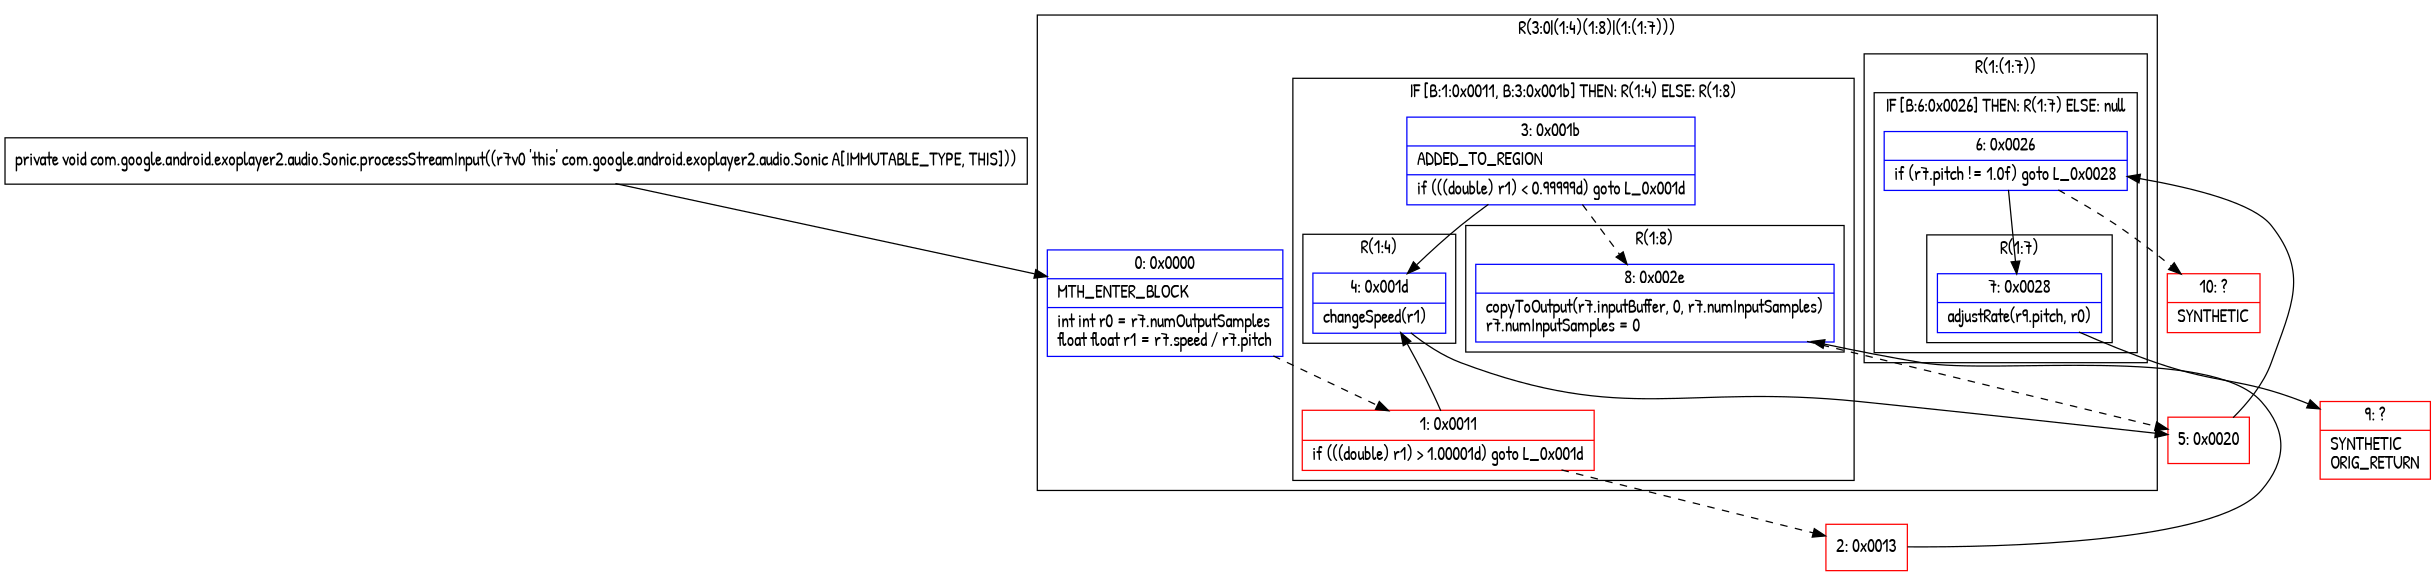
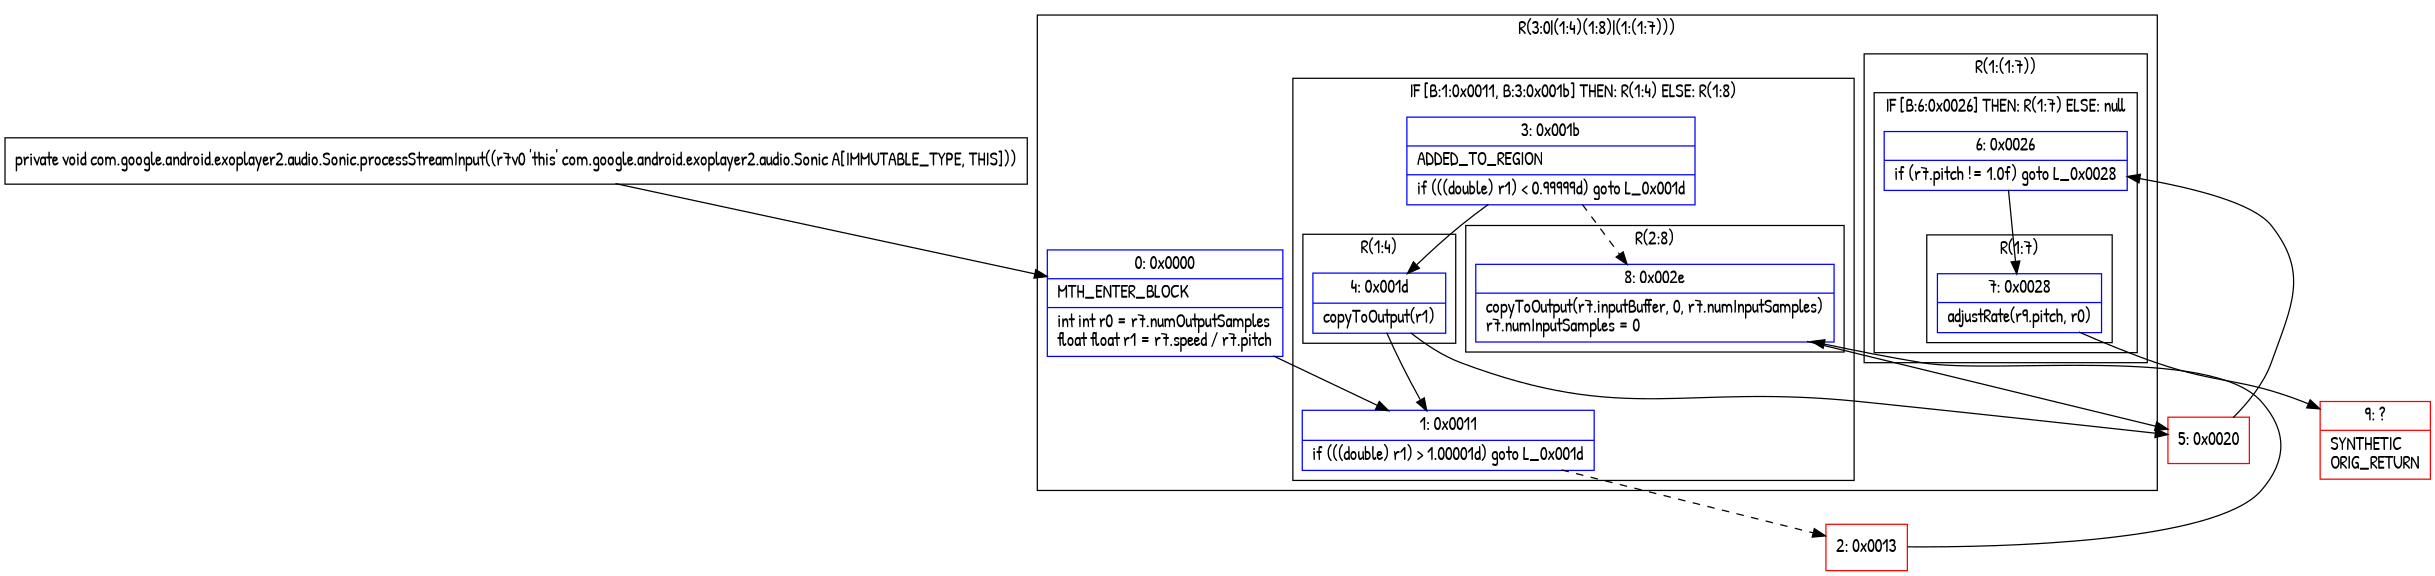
(1655, 240) -> (1655, 240)
(2214, 303) -> none
(1375, 318) -> (1379, 318)
(1425, 377) -> (1403, 366)
(1325, 381) -> (1325, 381)
(1981, 384) -> (1981, 384)
(1448, 440) -> (1448, 440)
